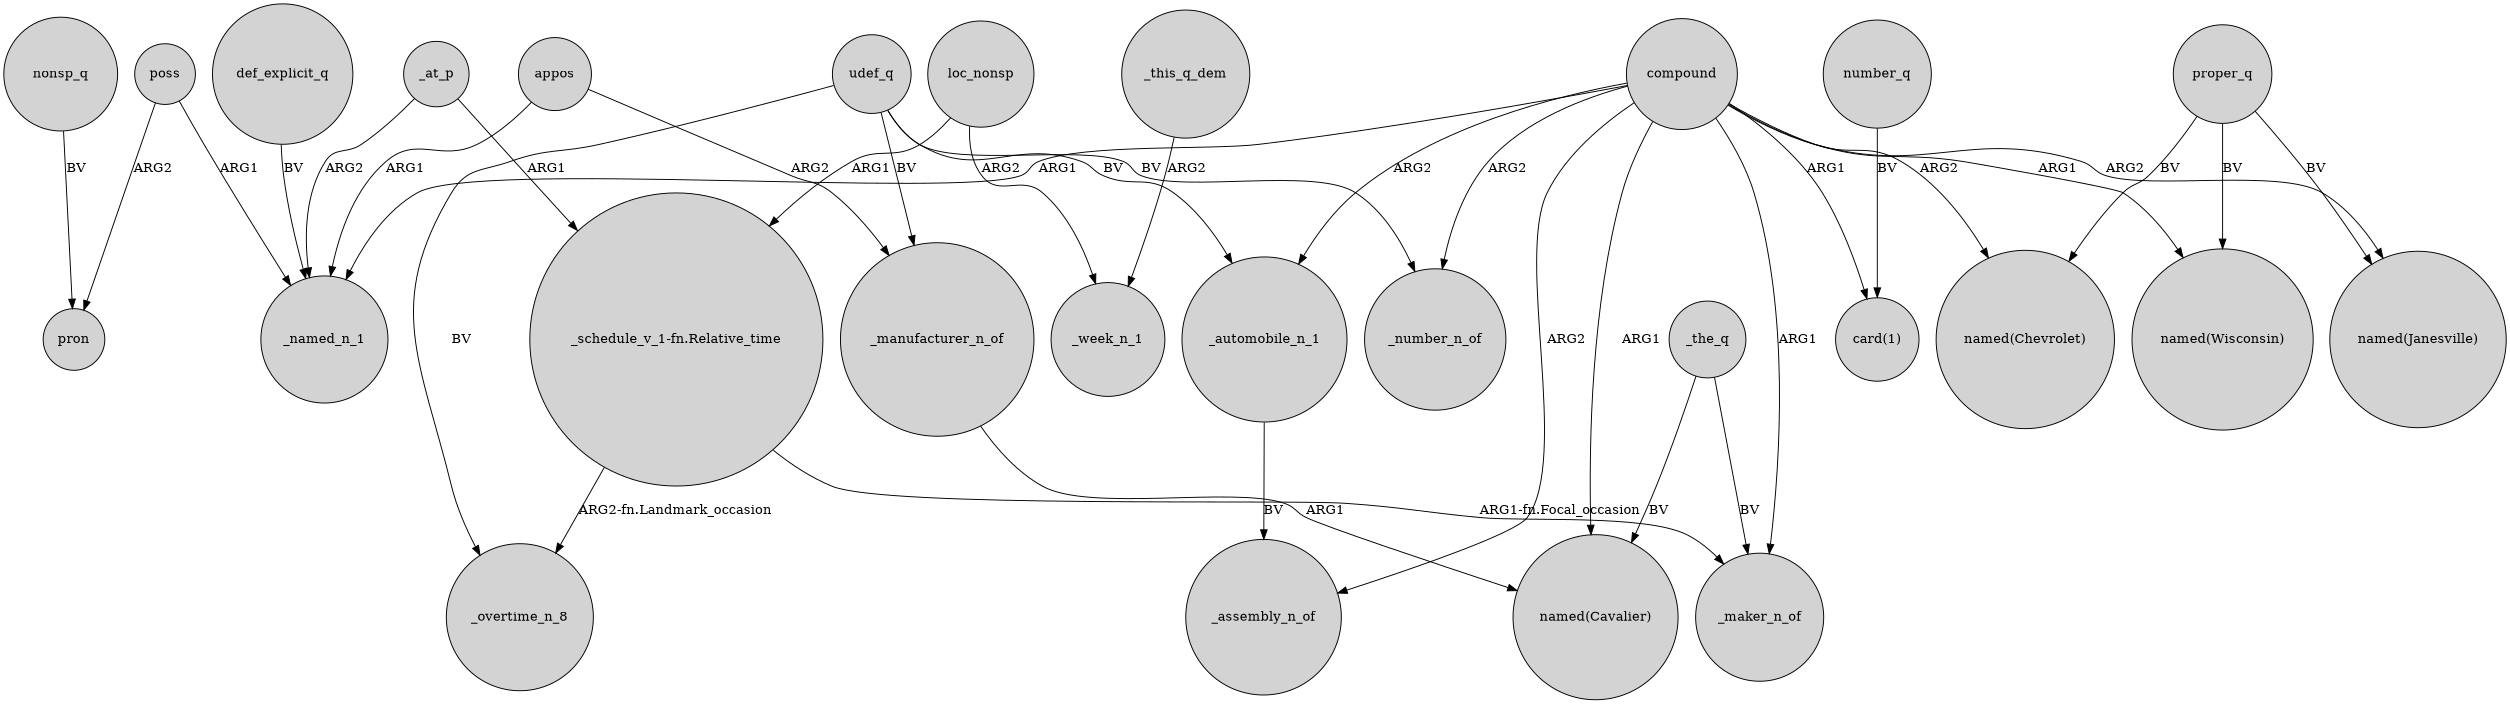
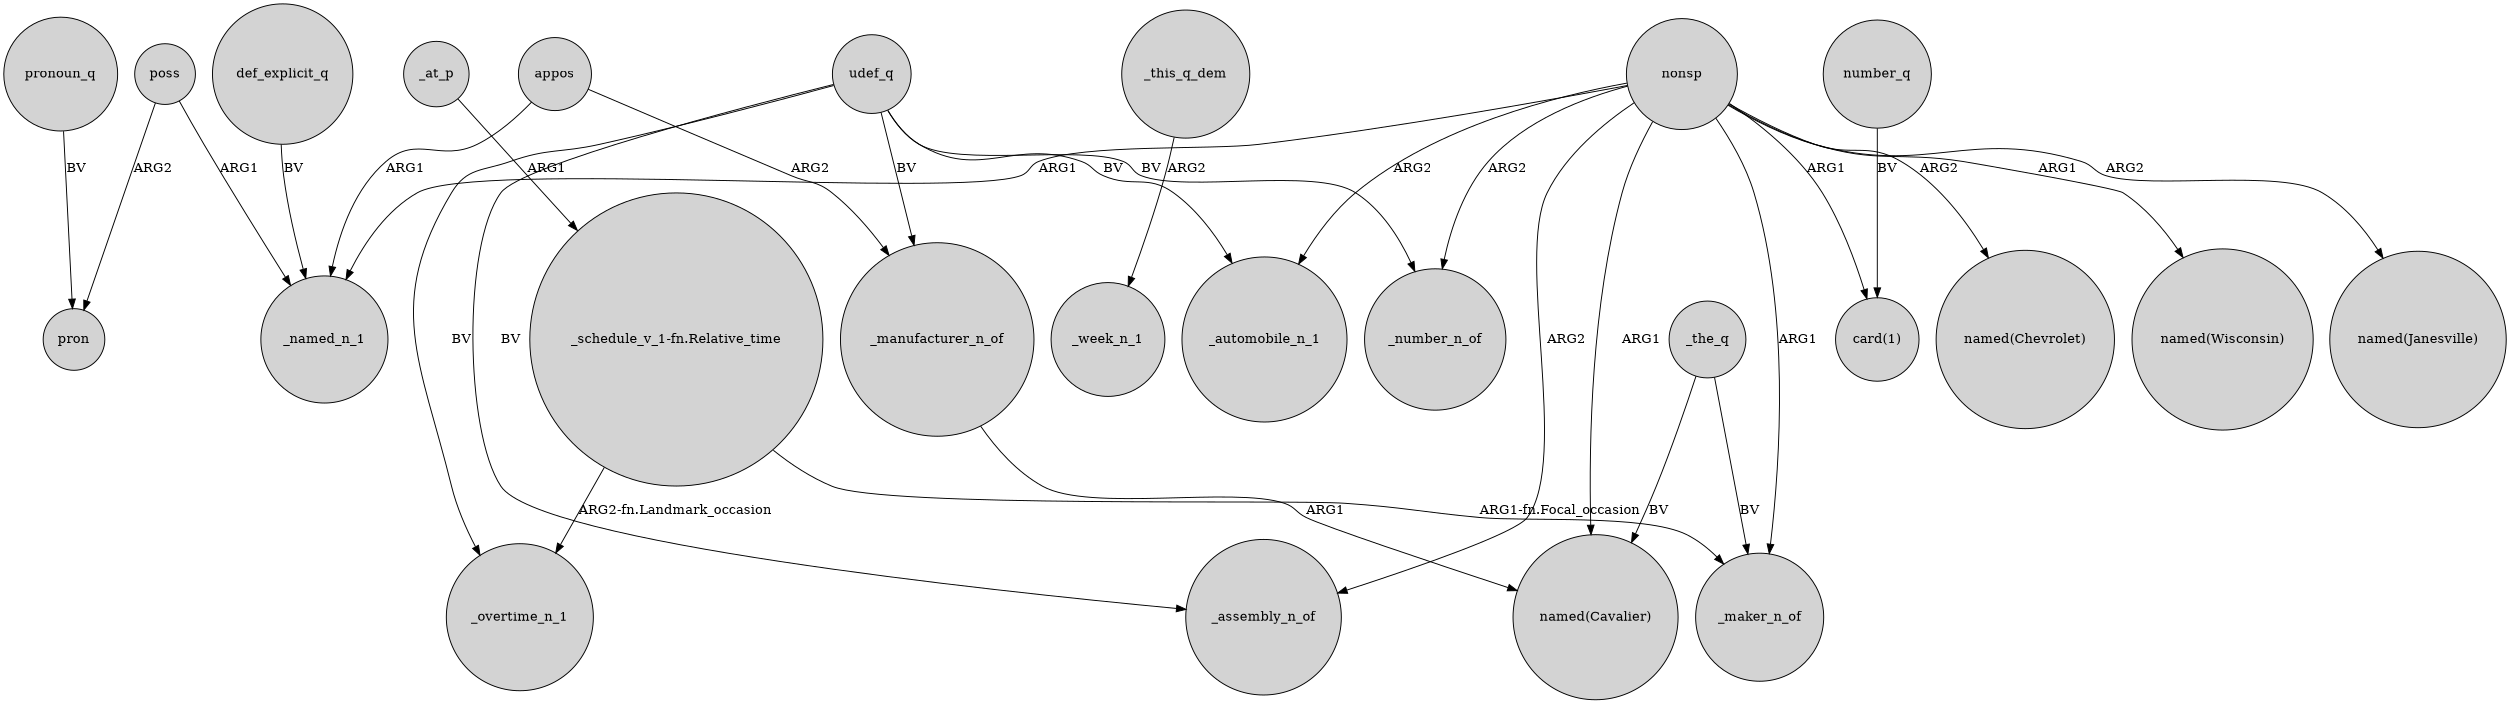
(61, 74) -> (61, 74)
(981, 74) -> none
(1682, 74) -> (1682, 74)
(2223, 74) -> none
(326, 161) -> none
(1264, 476) -> (517, 496)
(520, 617) -> (520, 617)
